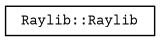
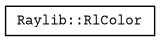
(80, 21) -> (80, 21)
